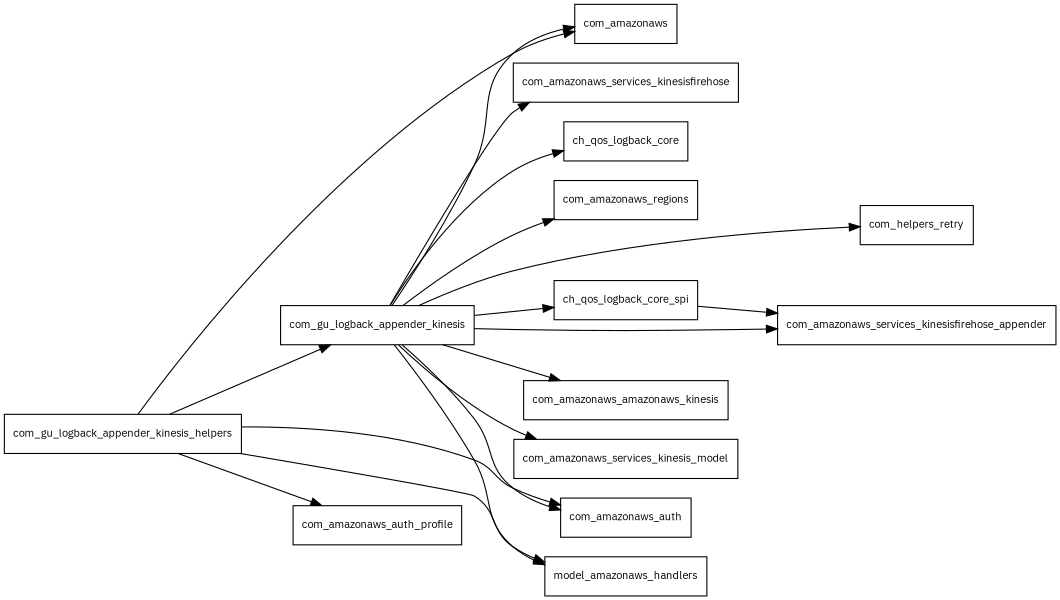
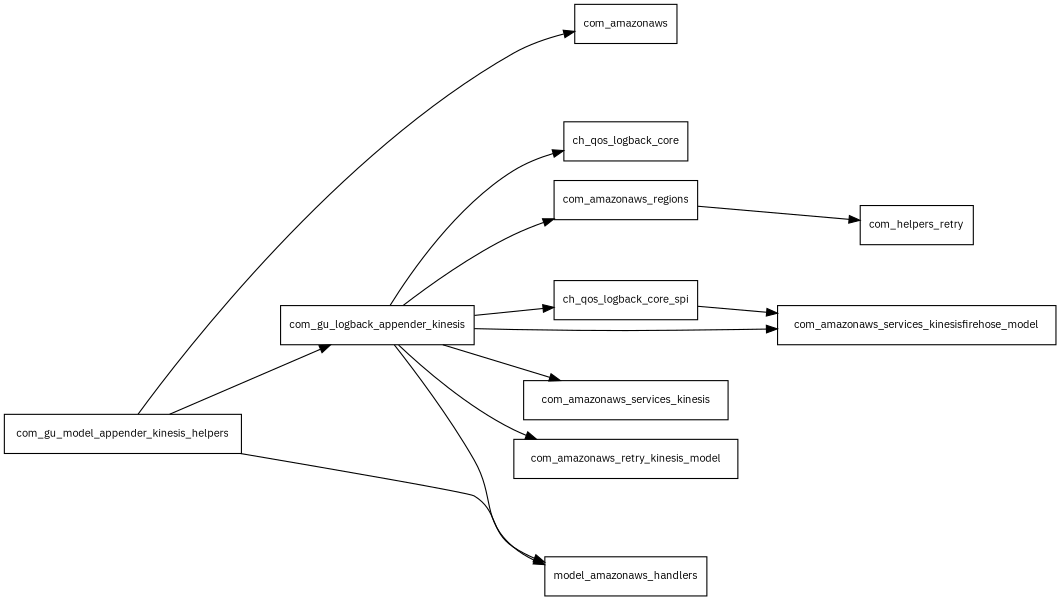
(626, 83) -> none
(484, 134) -> none
(630, 248) -> (773, 213)
(917, 325) -> (917, 325)
(626, 400) -> (626, 400)
(123, 434) -> (123, 434)
(626, 459) -> (626, 459)
(626, 518) -> none
(377, 525) -> none
